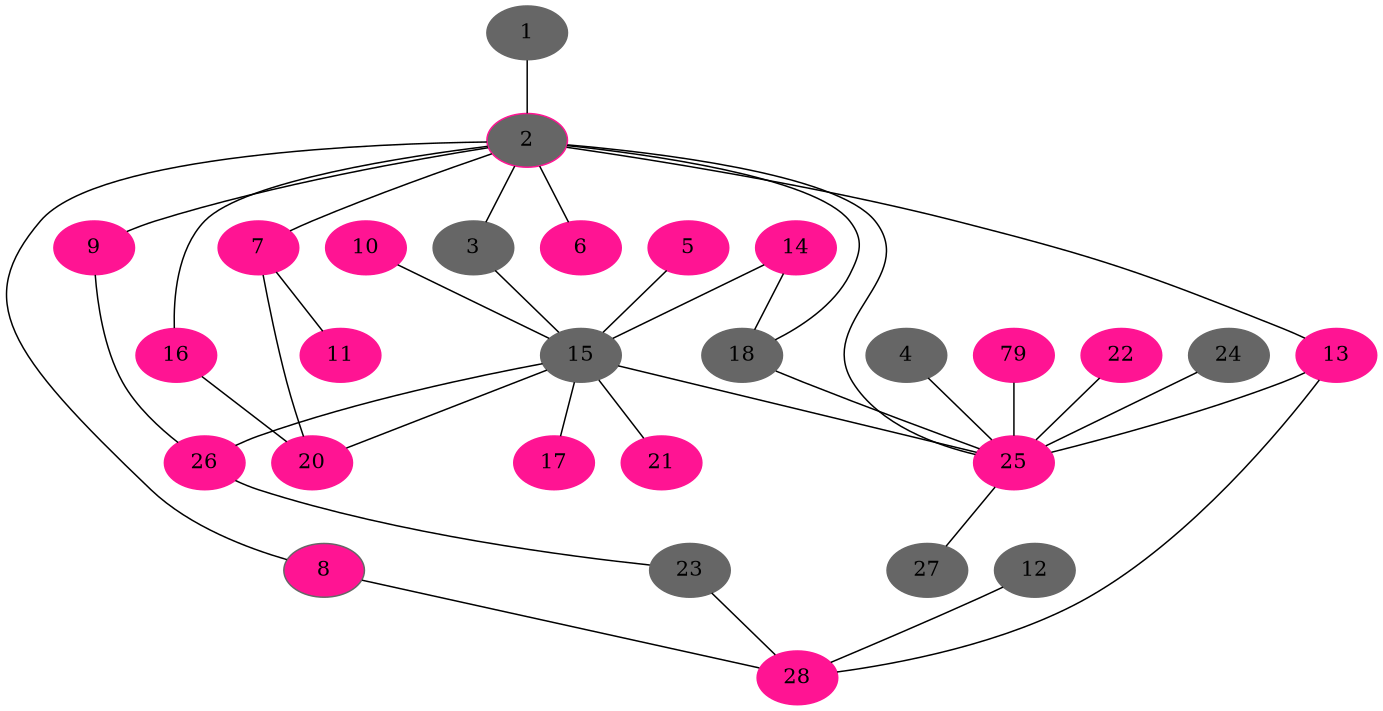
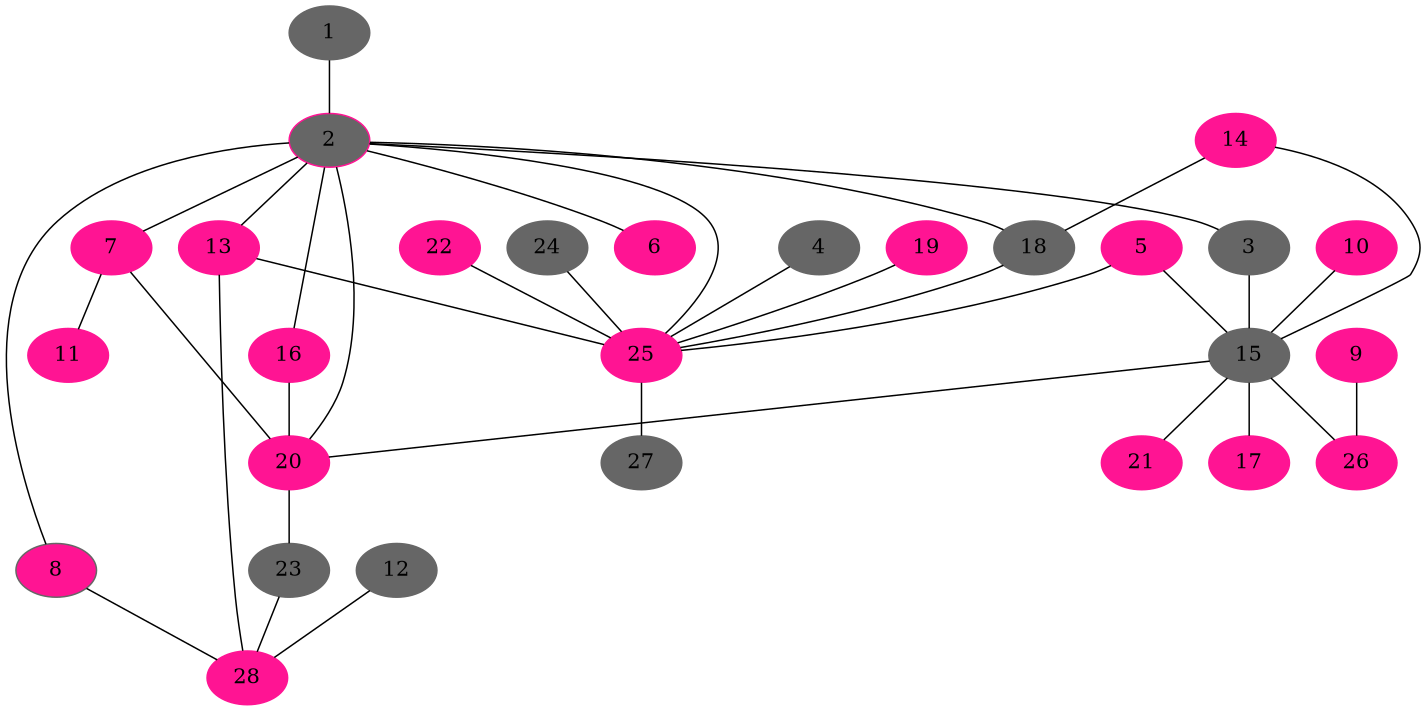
(306, 182) -> (354, 308)
(1014, 355) -> (927, 248)
(797, 409) -> (899, 320)
(440, 534) -> (289, 517)
